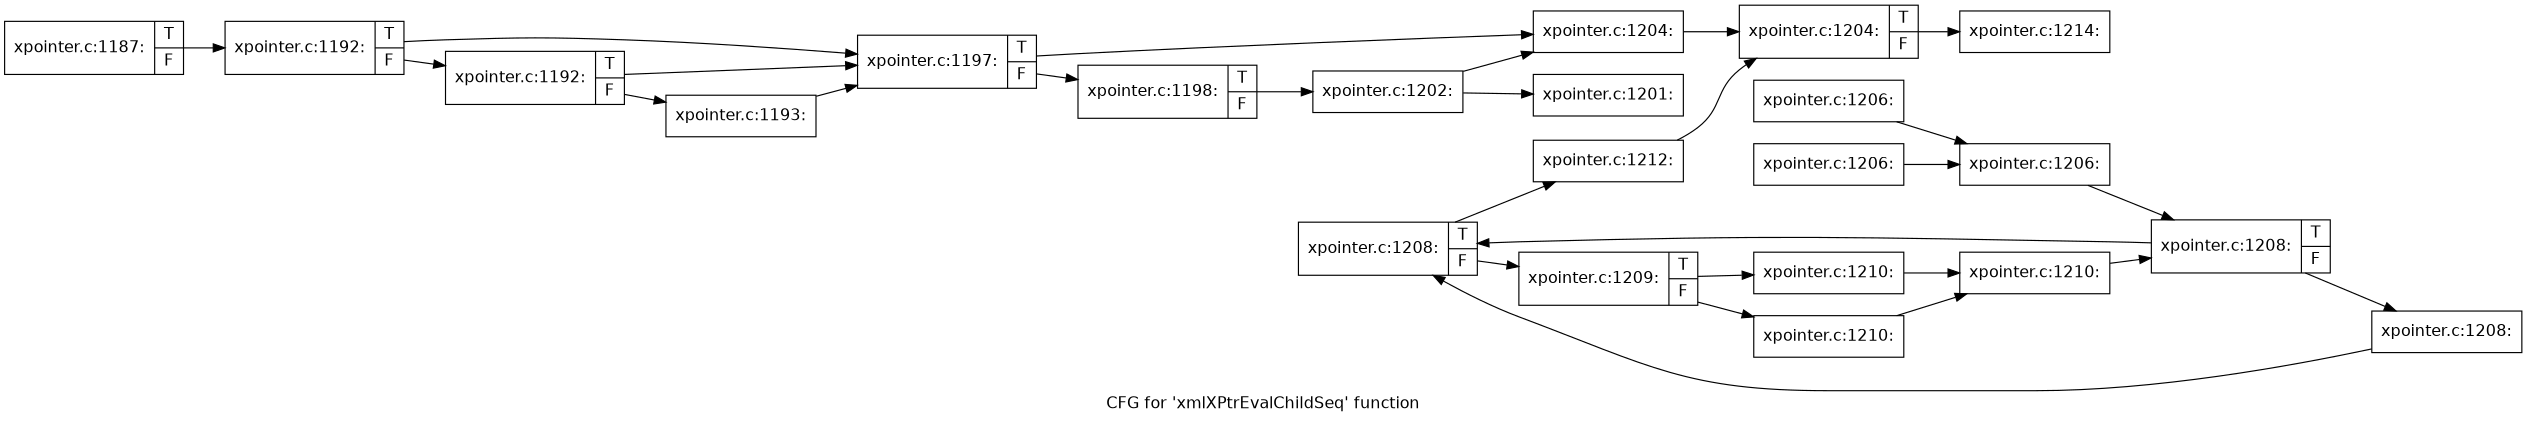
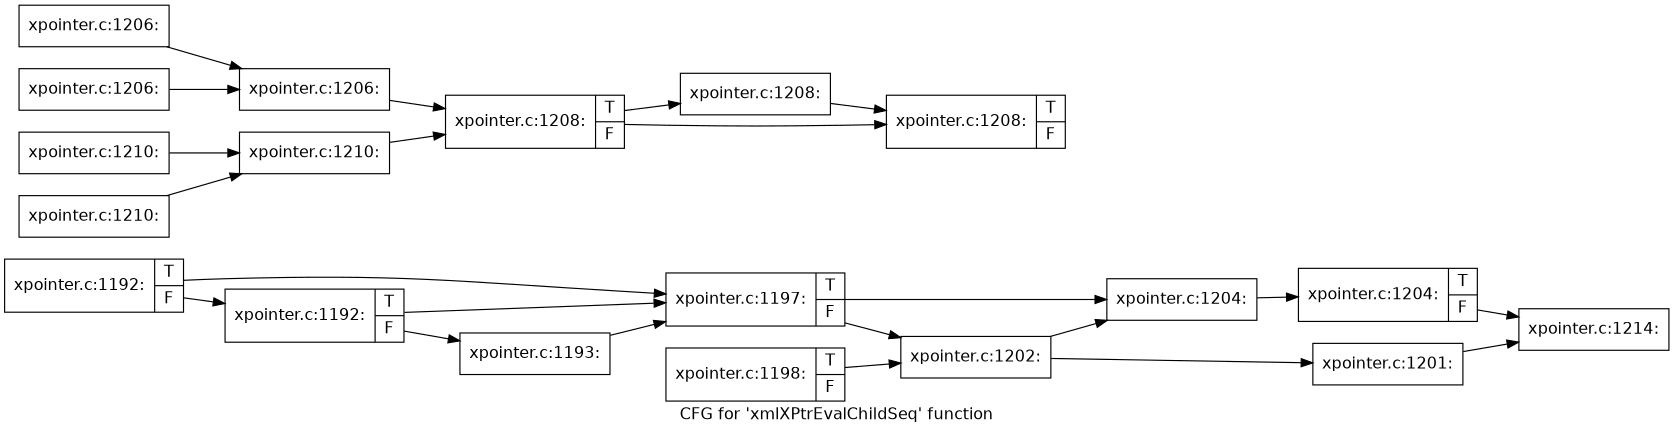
(94, 48) -> none
(1051, 76) -> (867, 329)
(1608, 161) -> none
(1608, 279) -> none
none -> (1485, 348)
